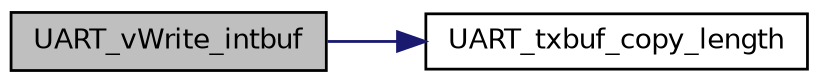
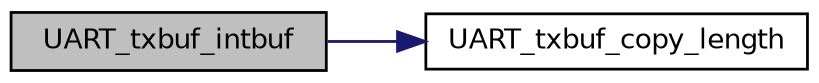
(169, 41) -> (169, 41)
